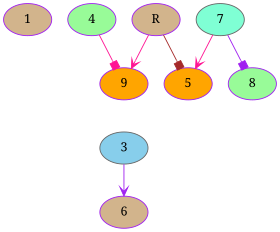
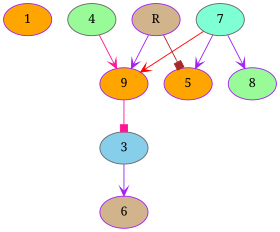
(28, 20) -> (28, 20)
(92, 20) -> (92, 20)
(106, 48) -> (106, 48)
(142, 48) -> (142, 48)
none -> (177, 48)
(206, 48) -> (206, 48)
(234, 48) -> (234, 48)
none -> (124, 112)
